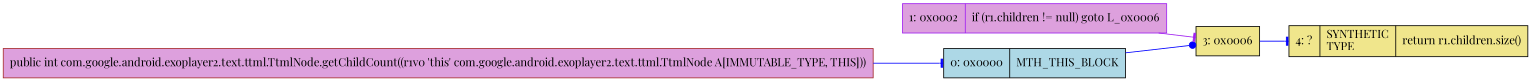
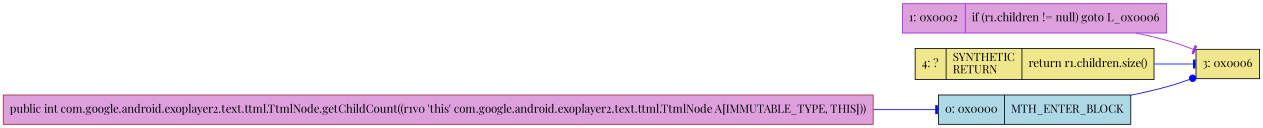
(1272, 41) -> (1173, 64)
(1340, 47) -> (975, 70)
(1068, 63) -> (1068, 109)
